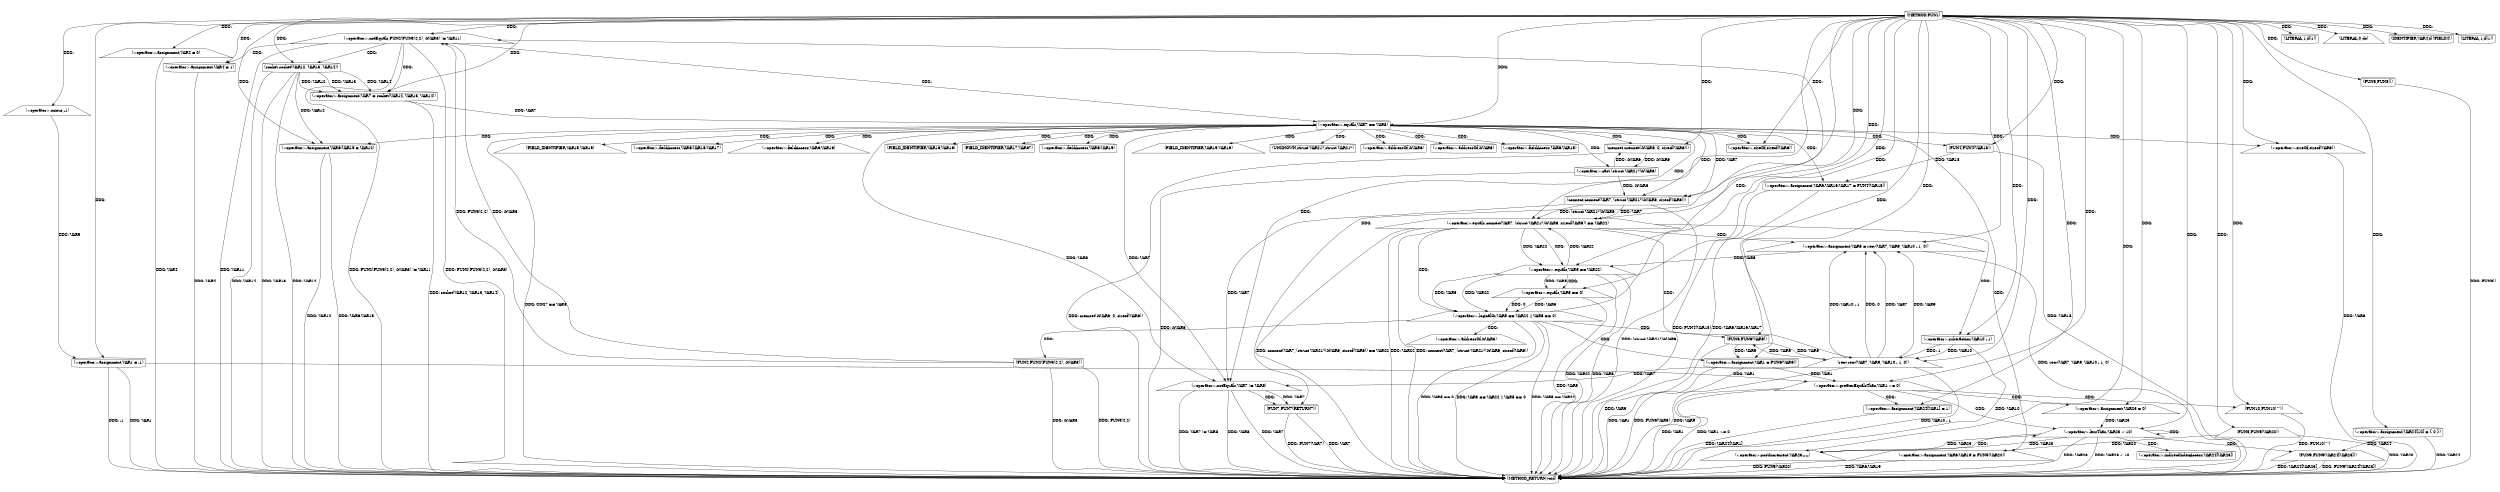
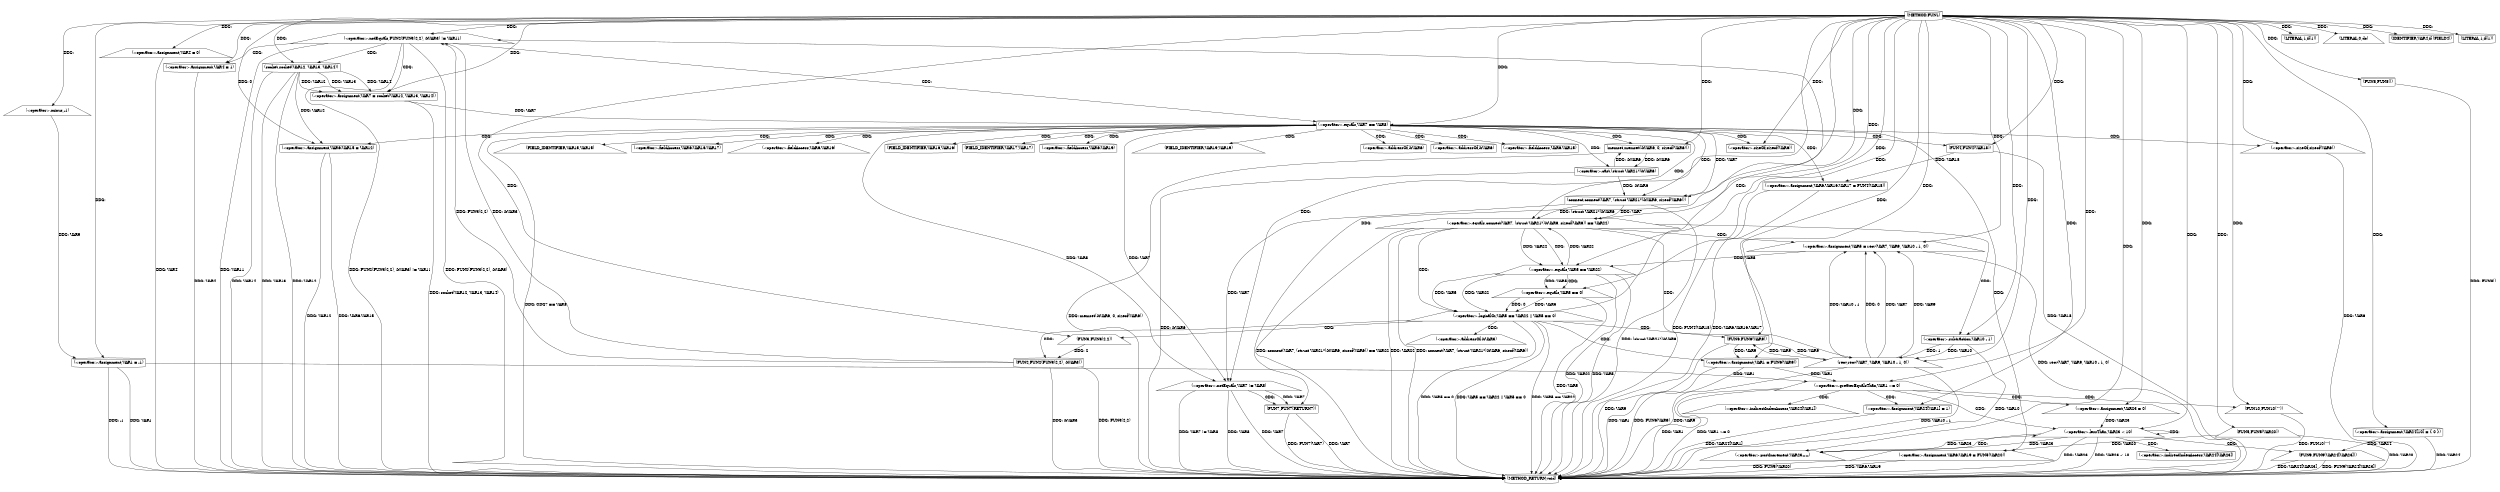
(245, 82) -> (245, 82)
(999, 148) -> (999, 148)
(1313, 148) -> none
(2000, 293) -> (2000, 293)
none -> (1094, 340)
(1547, 381) -> none
none -> (1771, 409)
